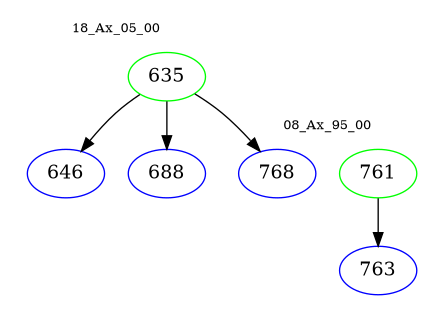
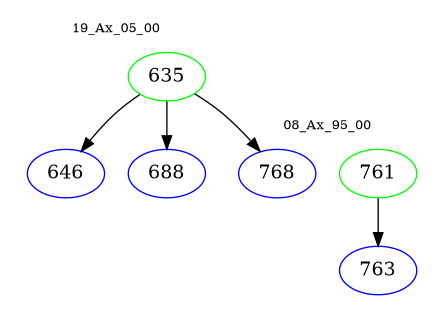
(116, 29) -> (116, 29)
